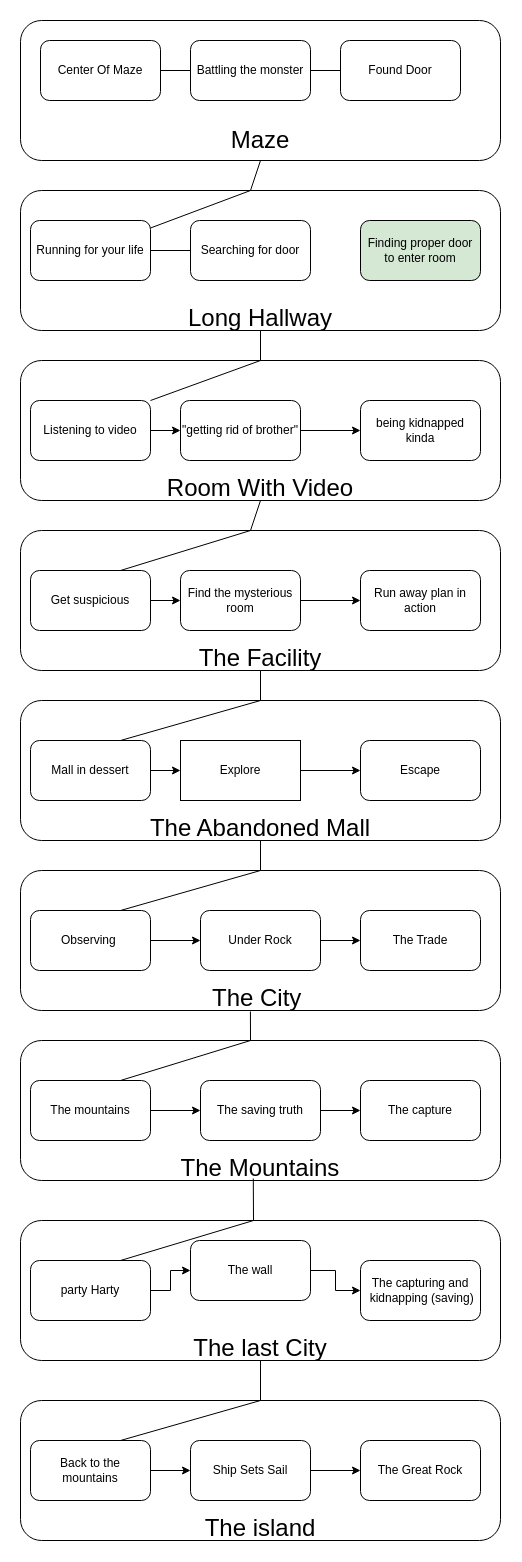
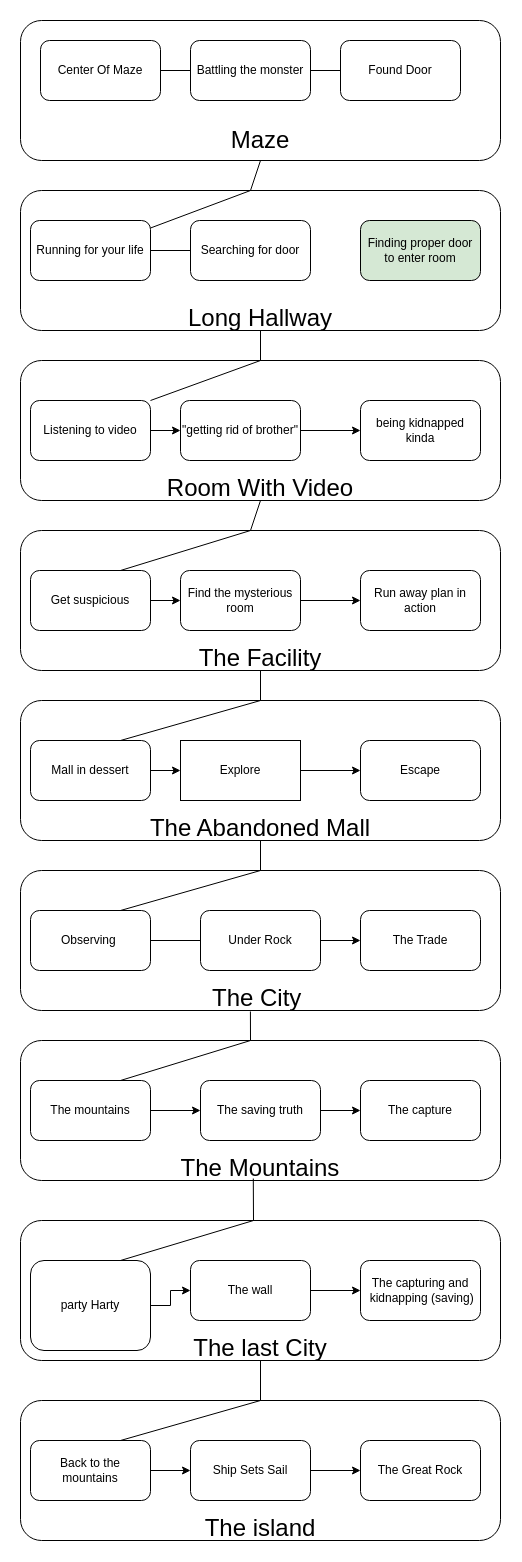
(192, 941) -> (195, 941)
(251, 1271) -> (251, 1291)
(91, 1291) -> (91, 1306)
